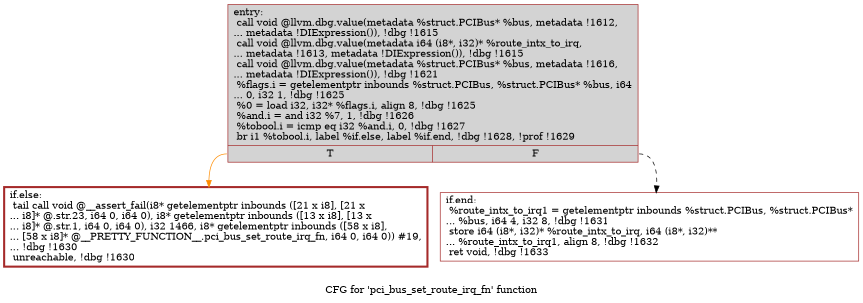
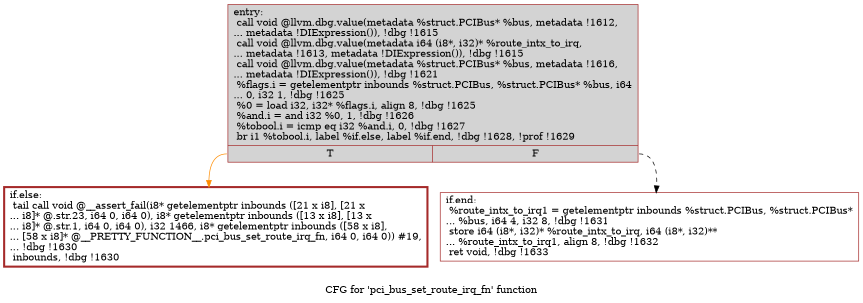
(324, 116) -> (324, 116)
(72, 258) -> (65, 258)
